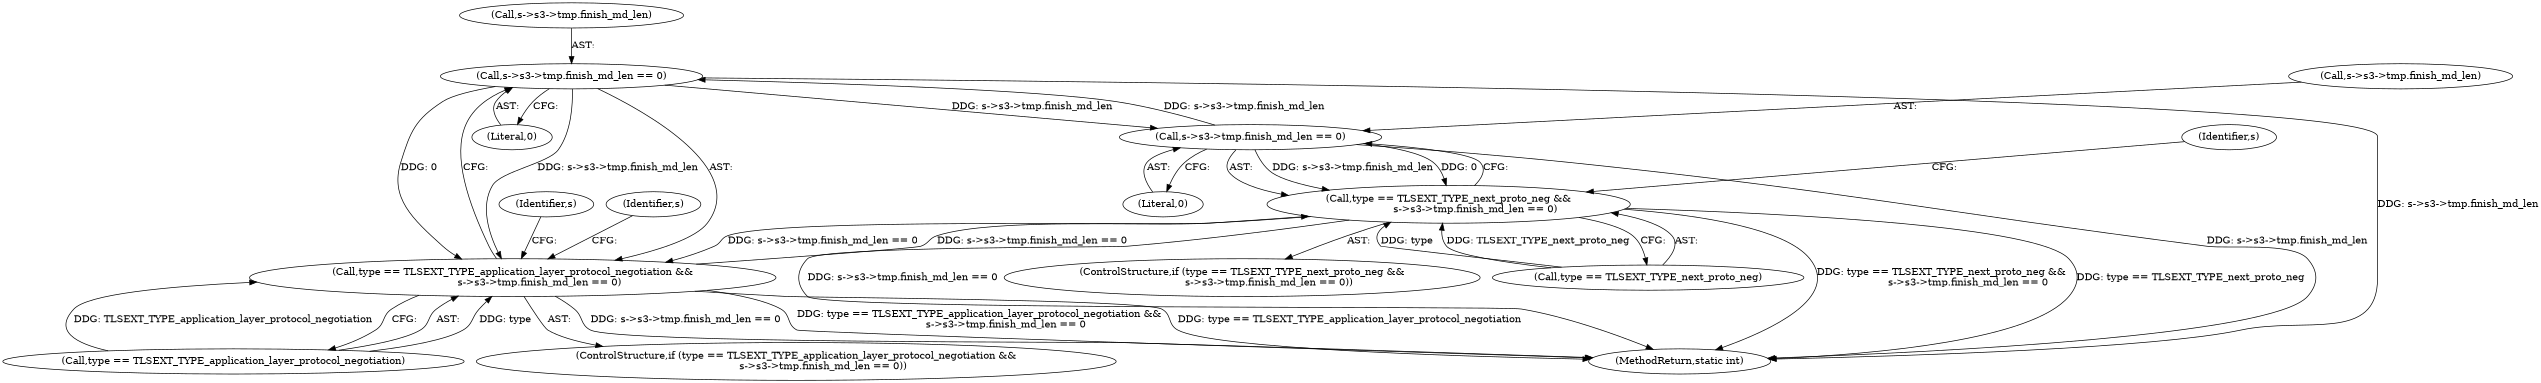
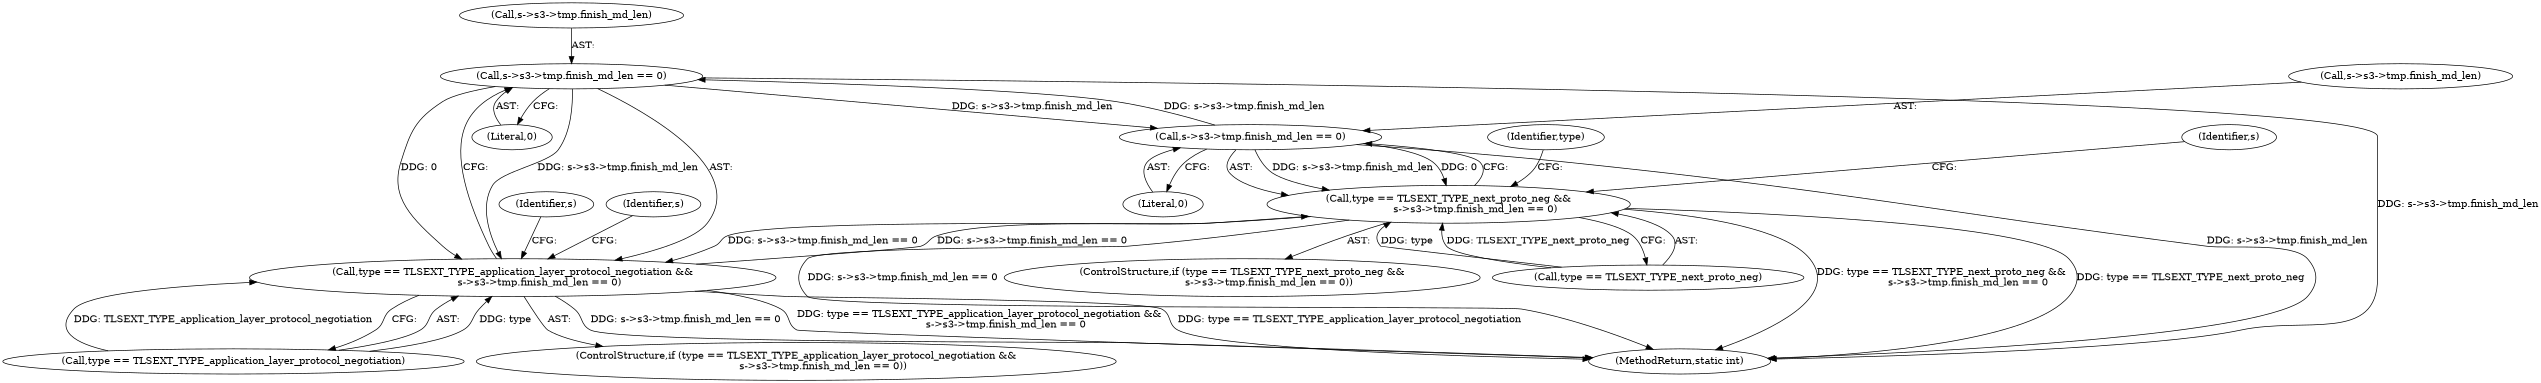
none -> (1546, 137)
